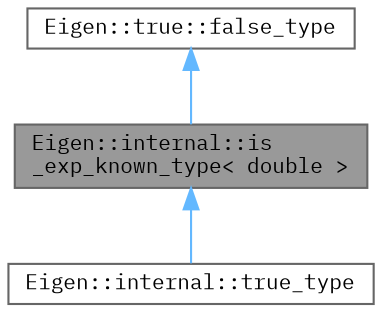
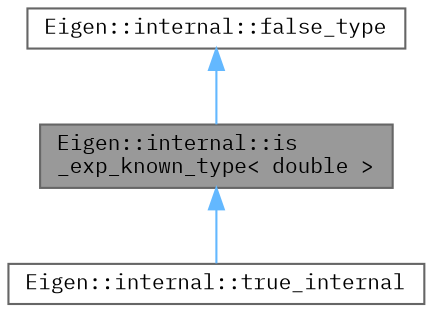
(191, 28) -> (216, 28)
(191, 284) -> (216, 284)
